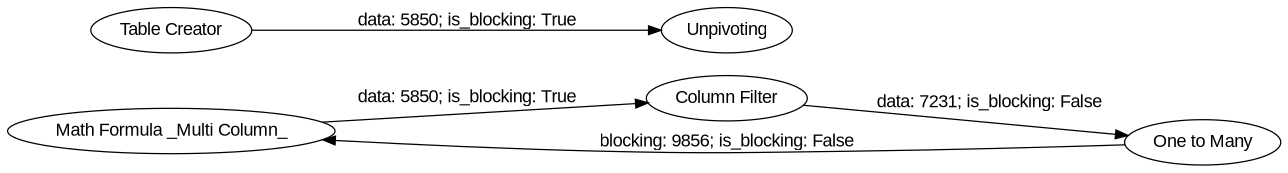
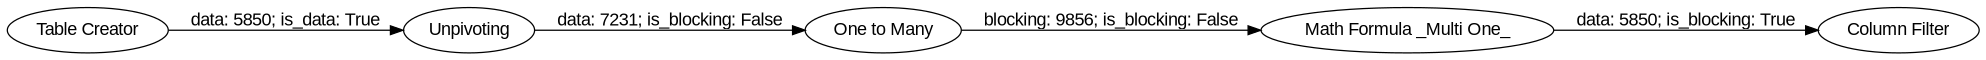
(467, 21) -> (286, 21)
(959, 120) -> (664, 30)
(171, 131) -> (1407, 30)
